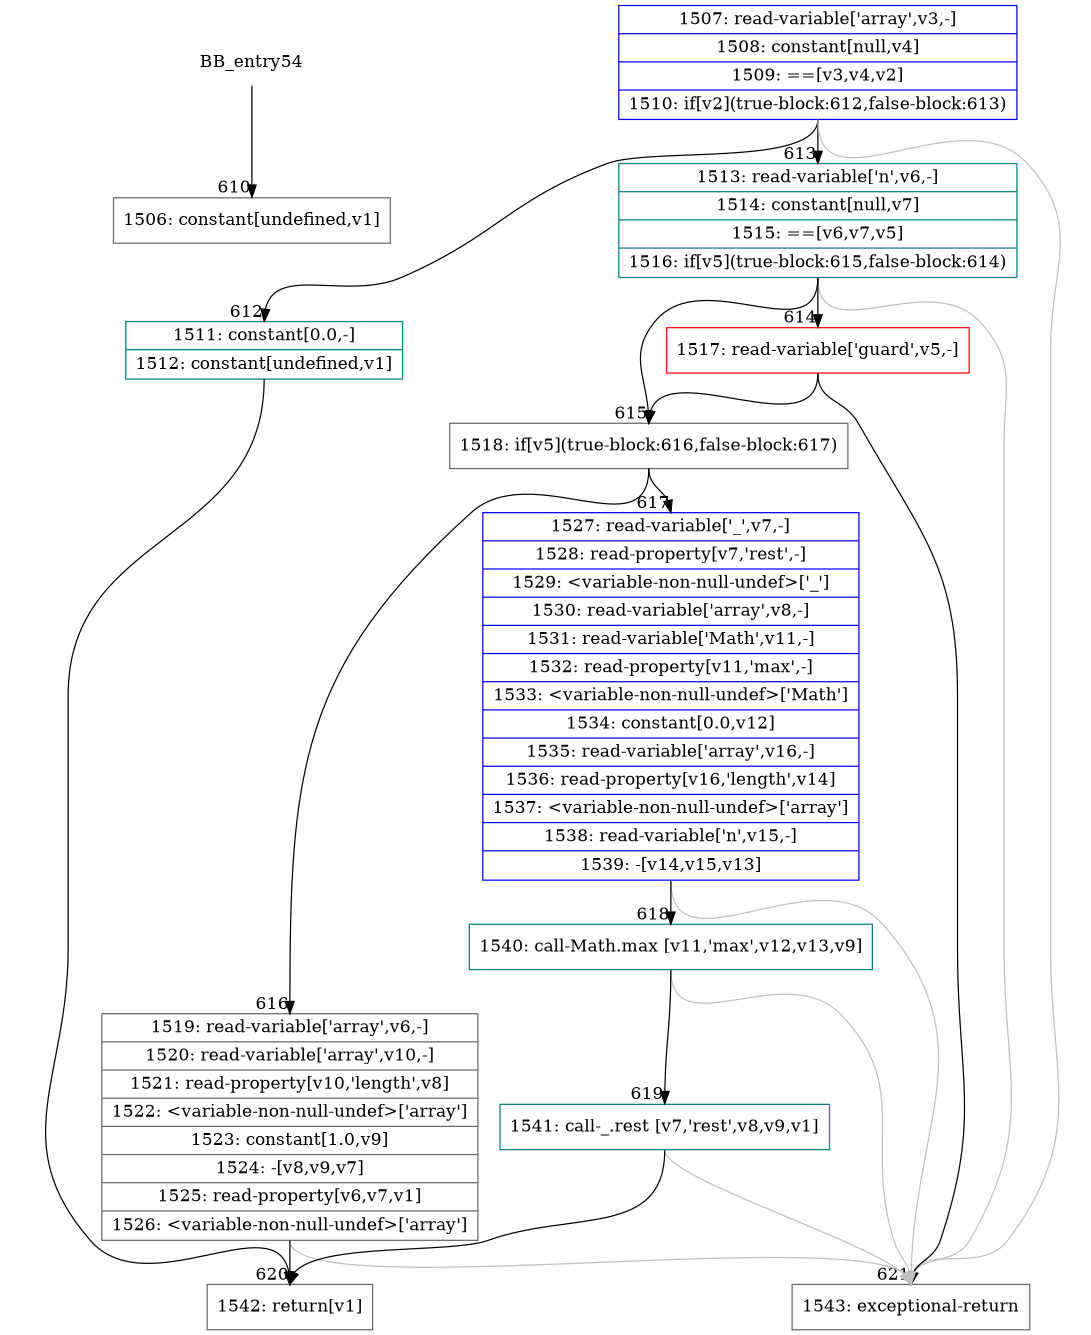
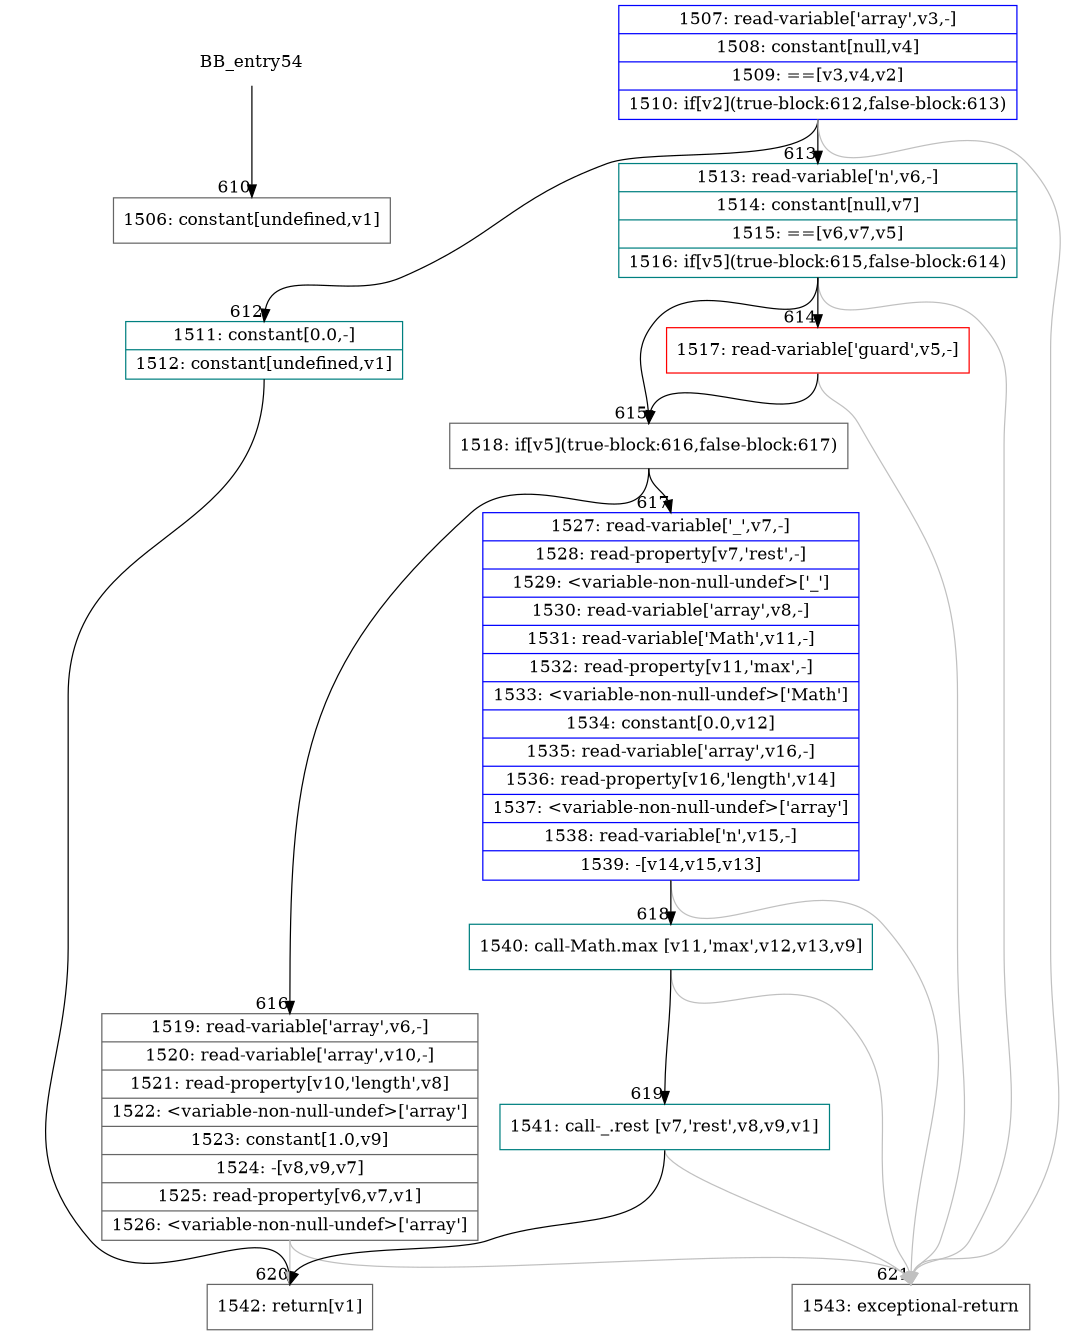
(958, 810) -> (958, 810)
(290, 1256) -> (290, 1256)
